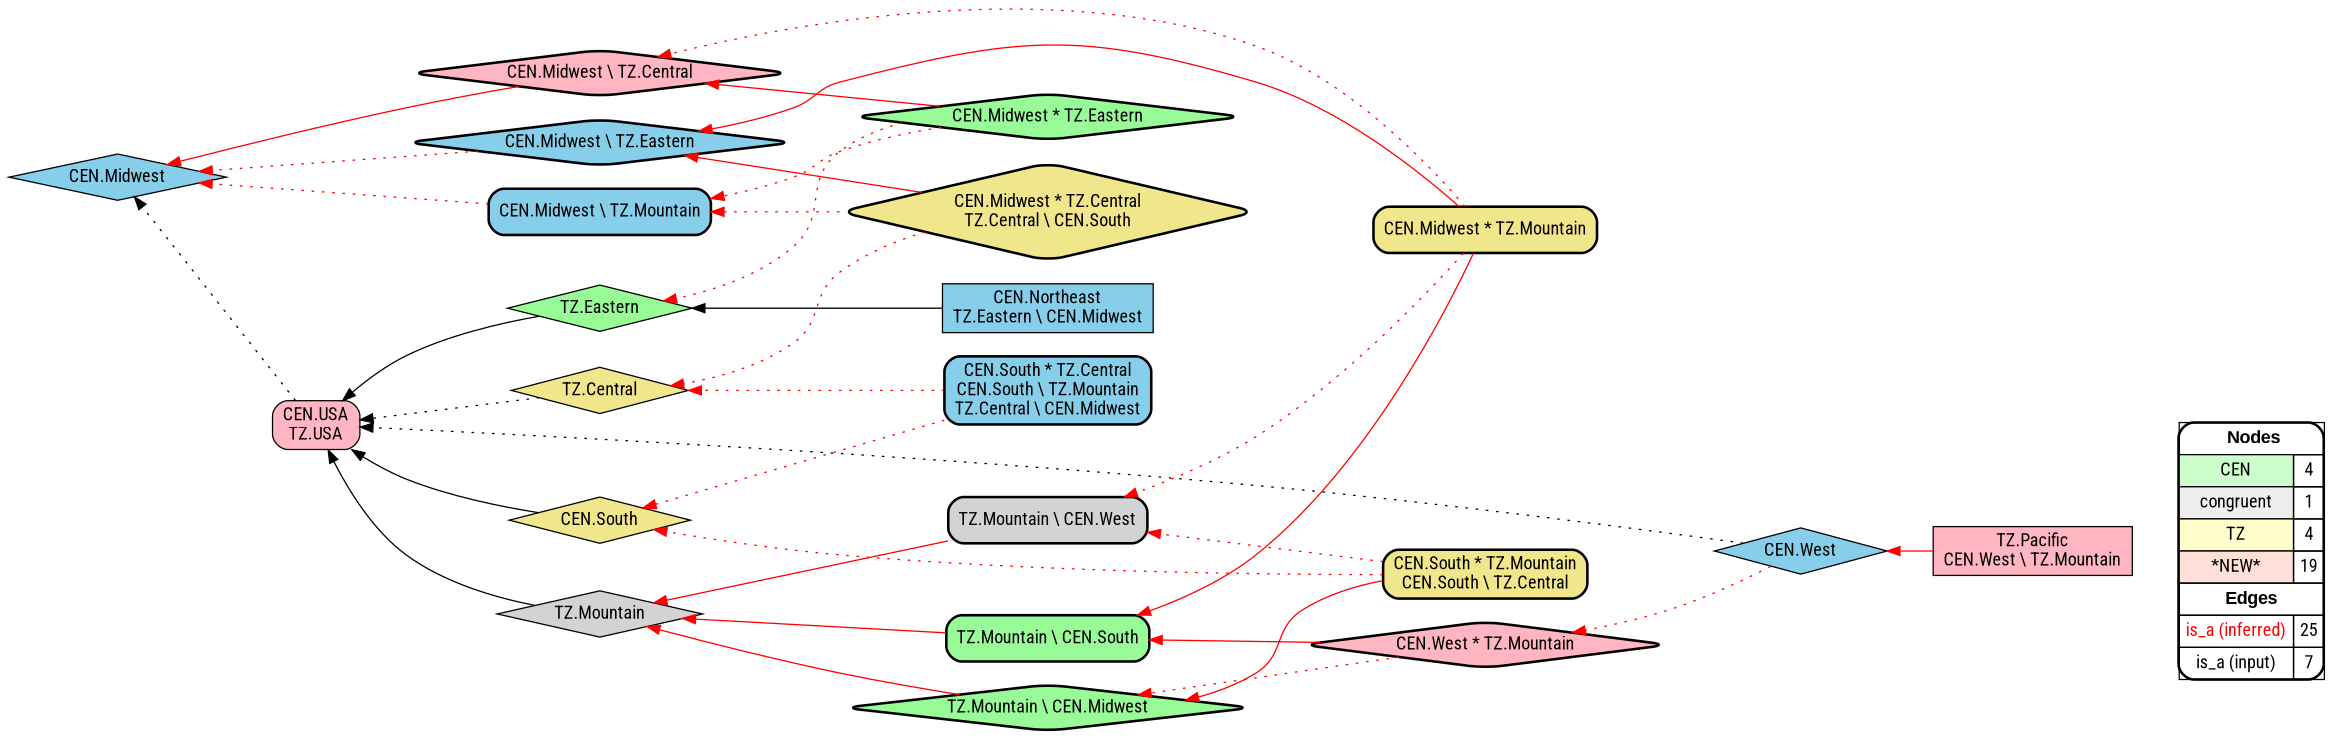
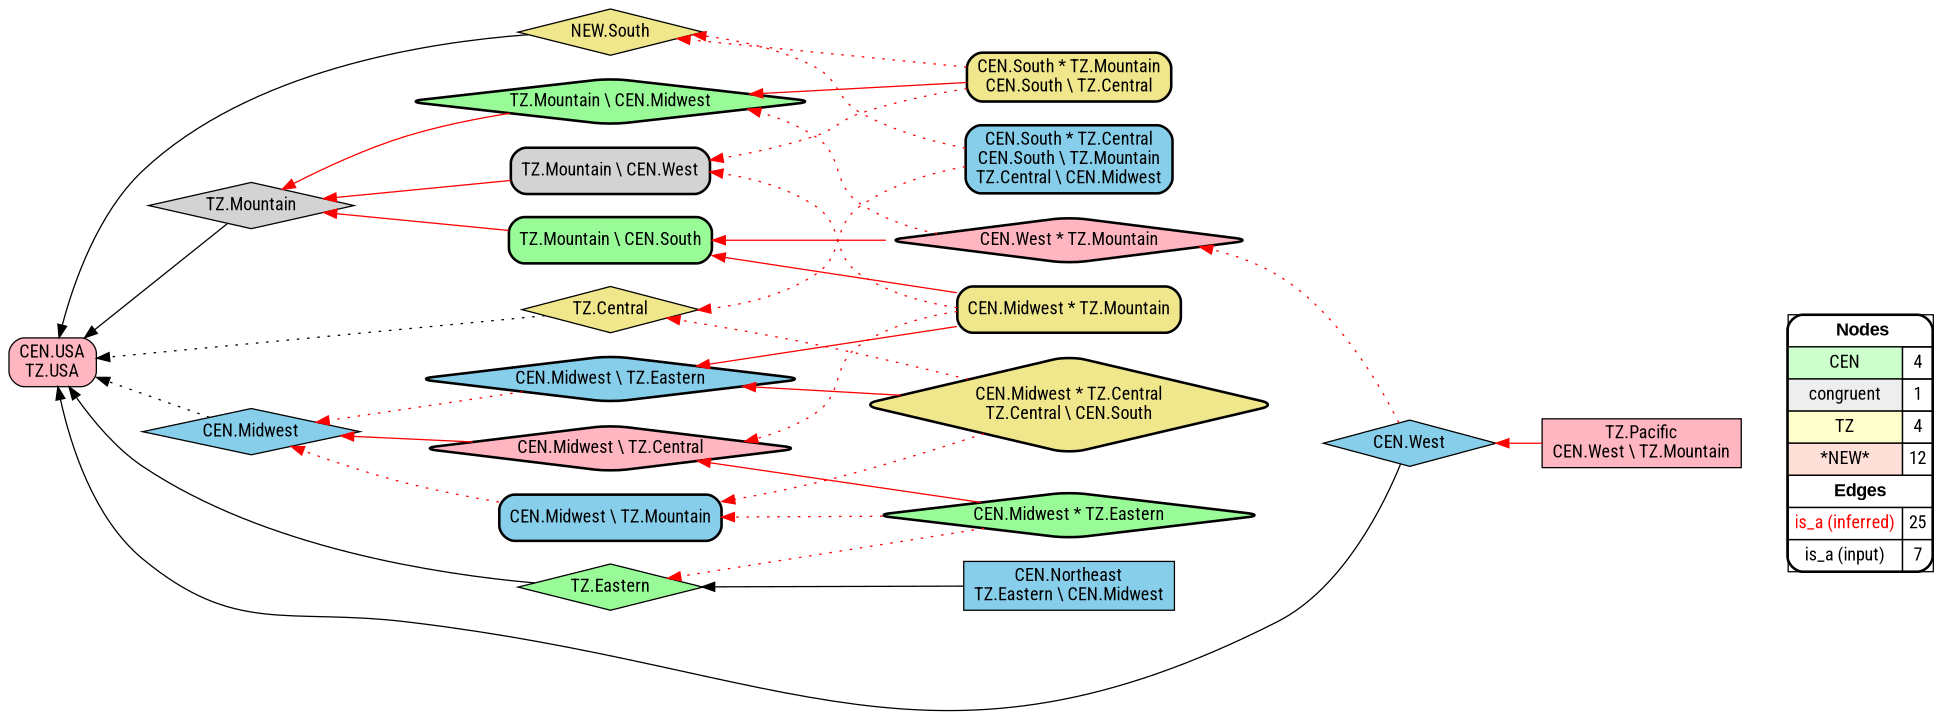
(219, 304) -> (159, 399)
(1060, 469) -> (720, 679)
(600, 520) -> (610, 32)
(2309, 566) -> (1918, 459)
